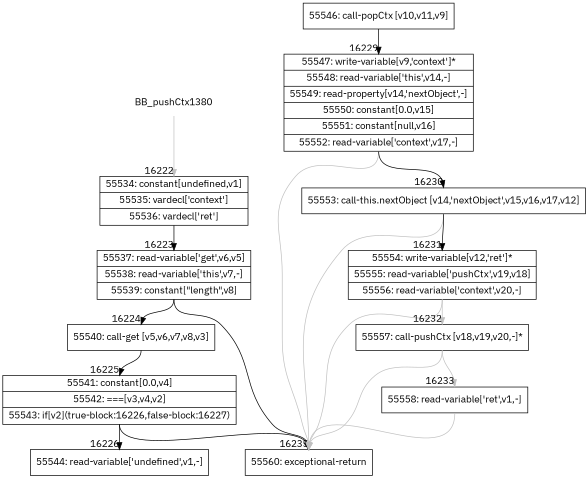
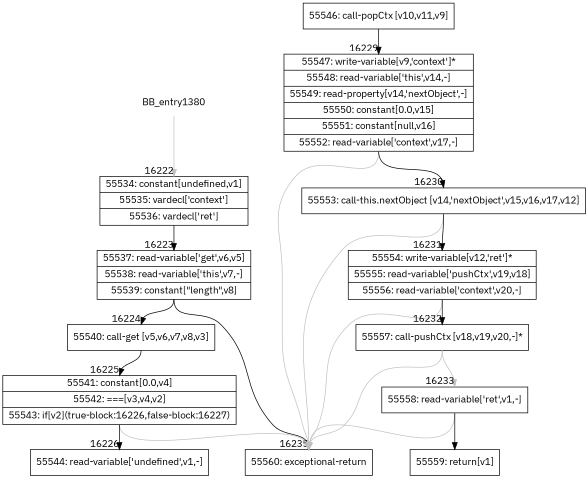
(174, 103) -> (174, 103)
(442, 308) -> (442, 308)
(211, 437) -> (211, 437)
none -> (455, 462)
